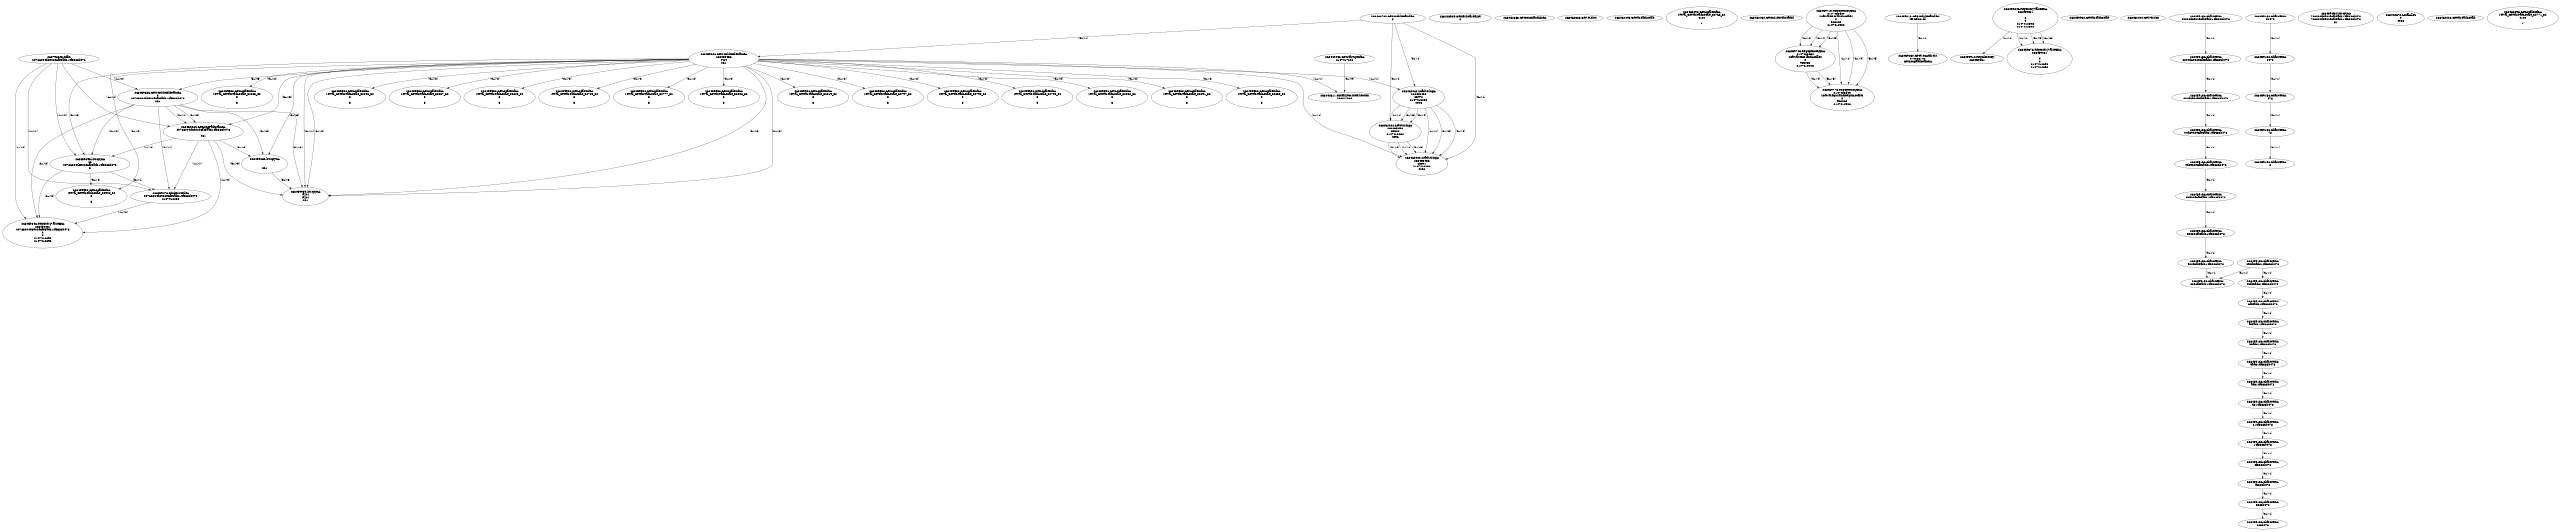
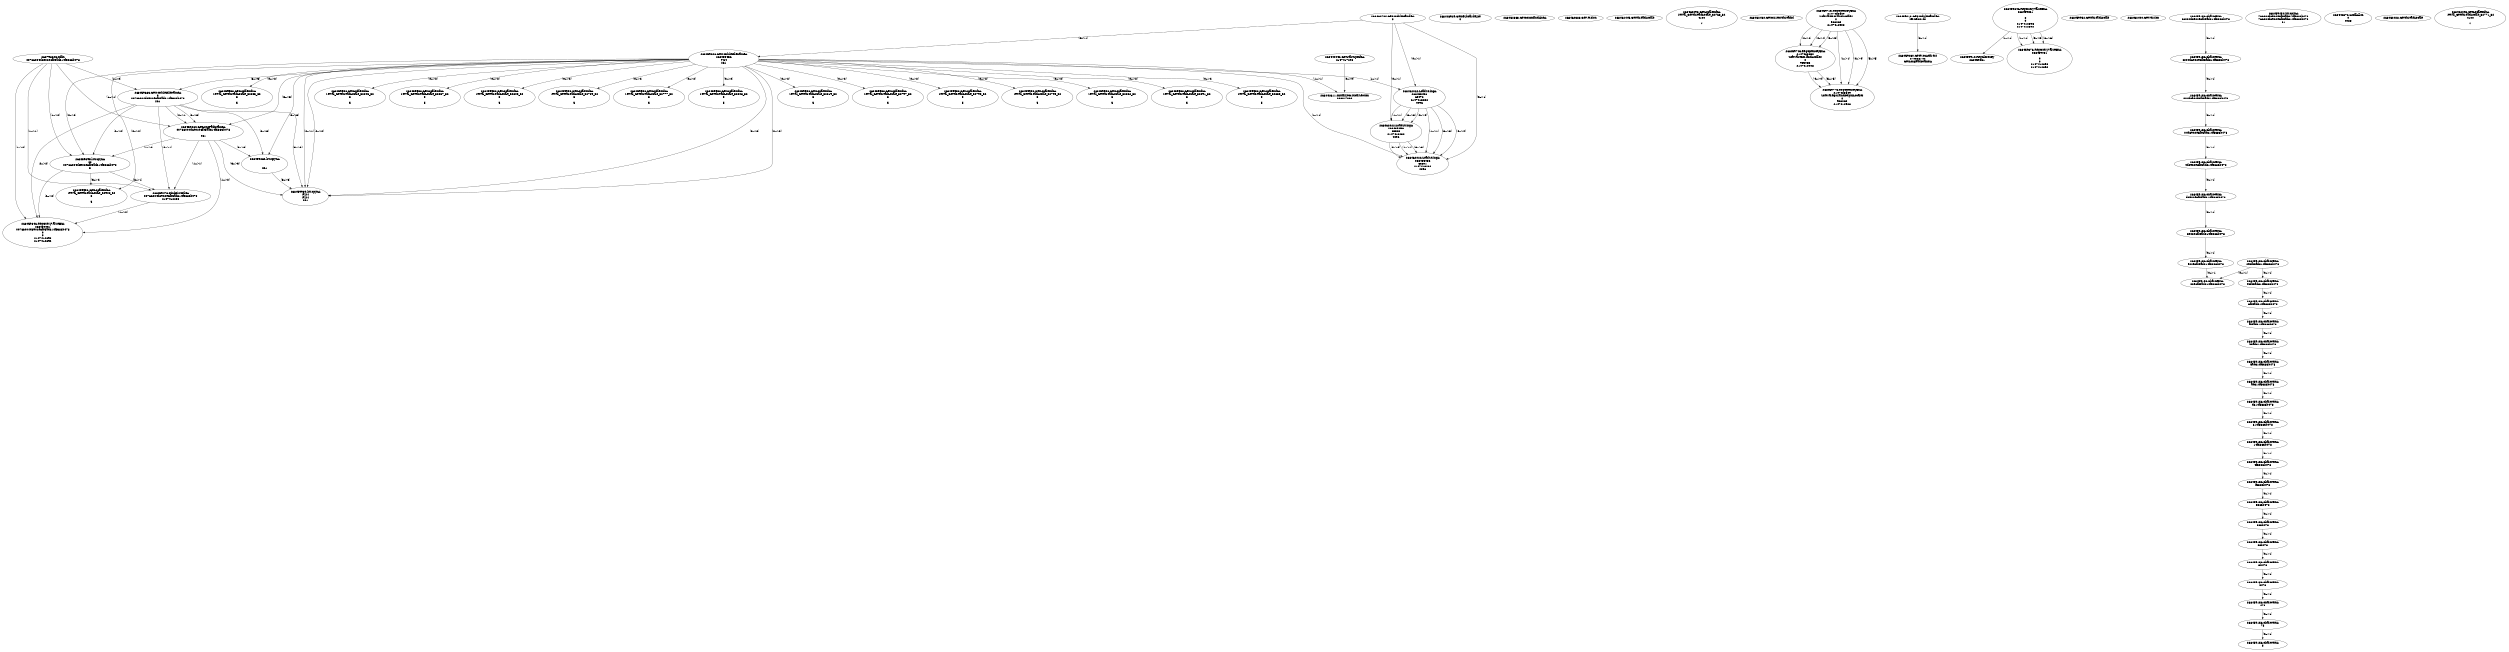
none -> (2263, 544)
